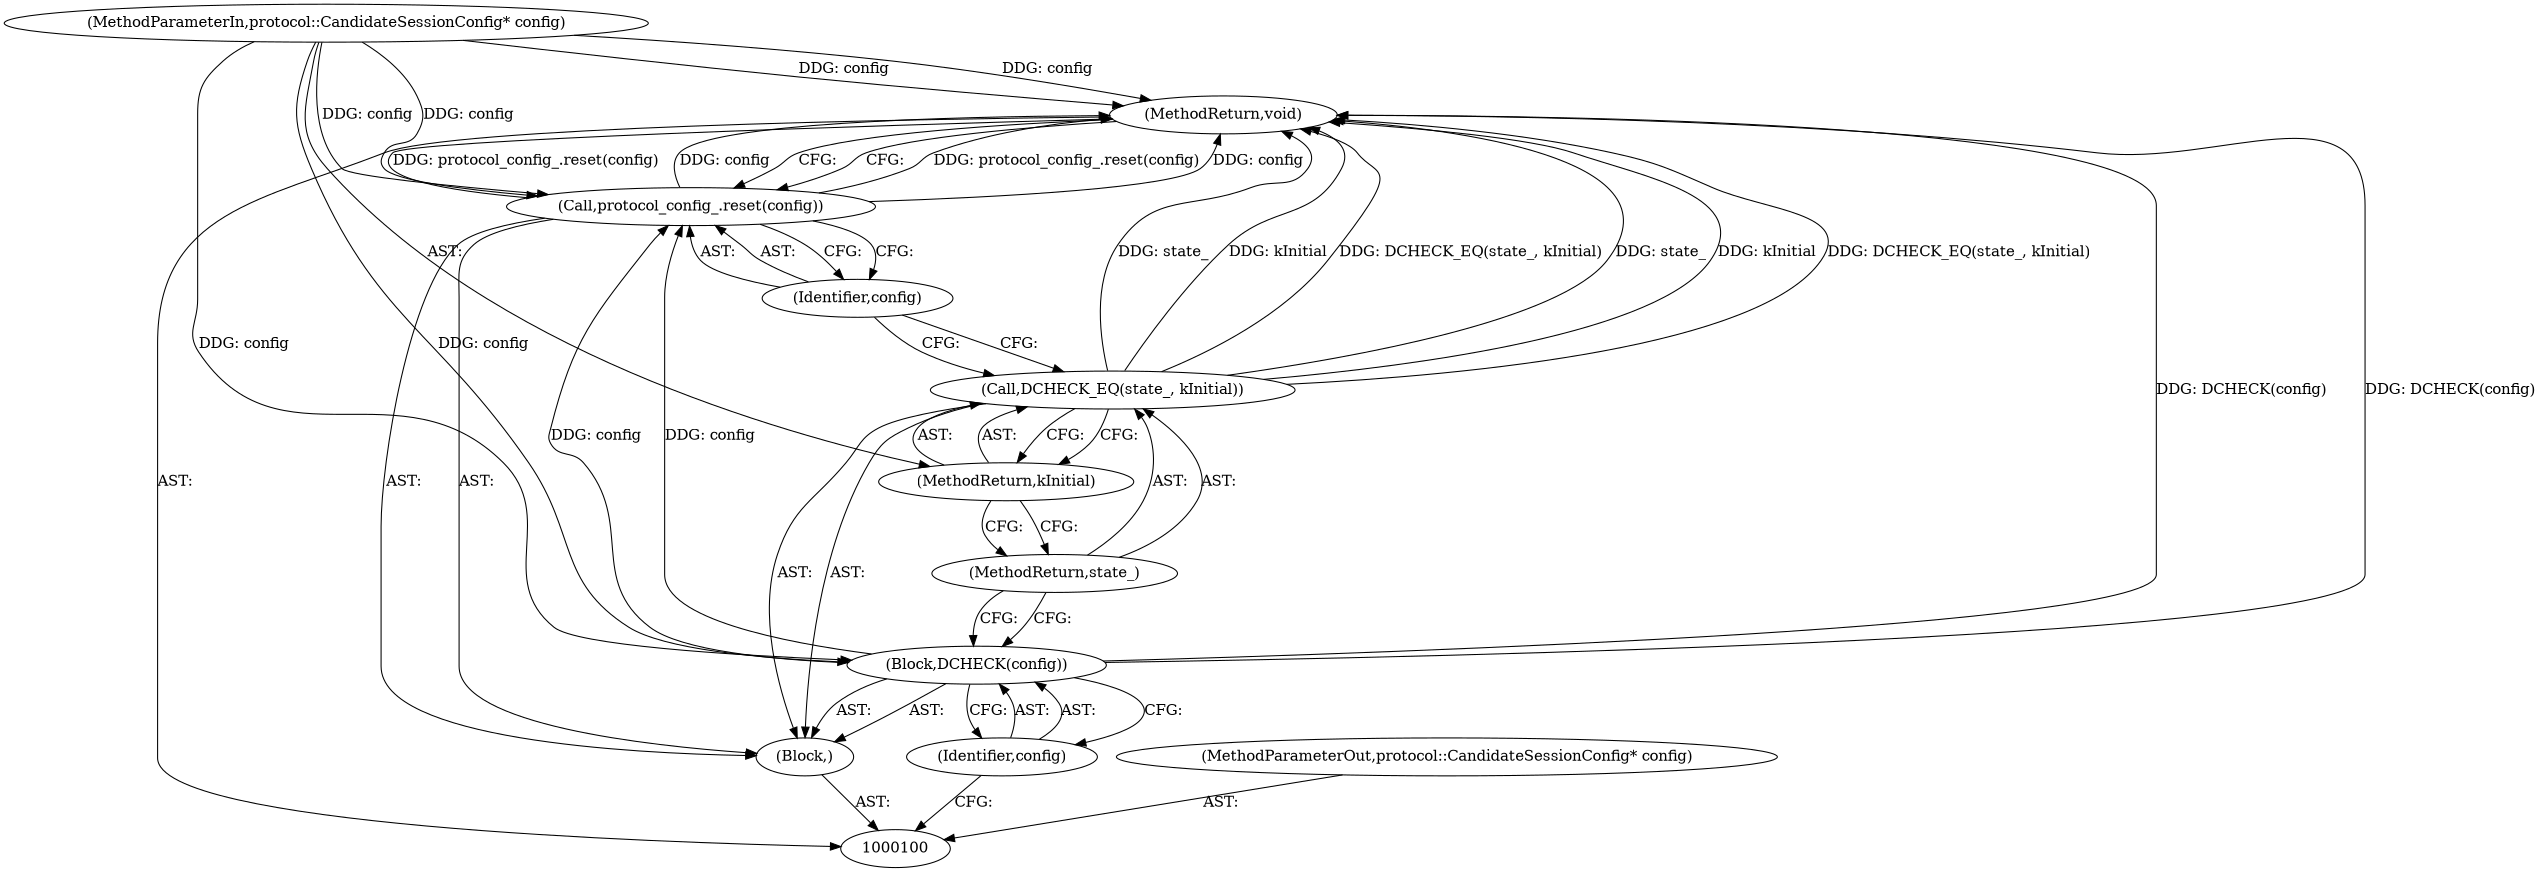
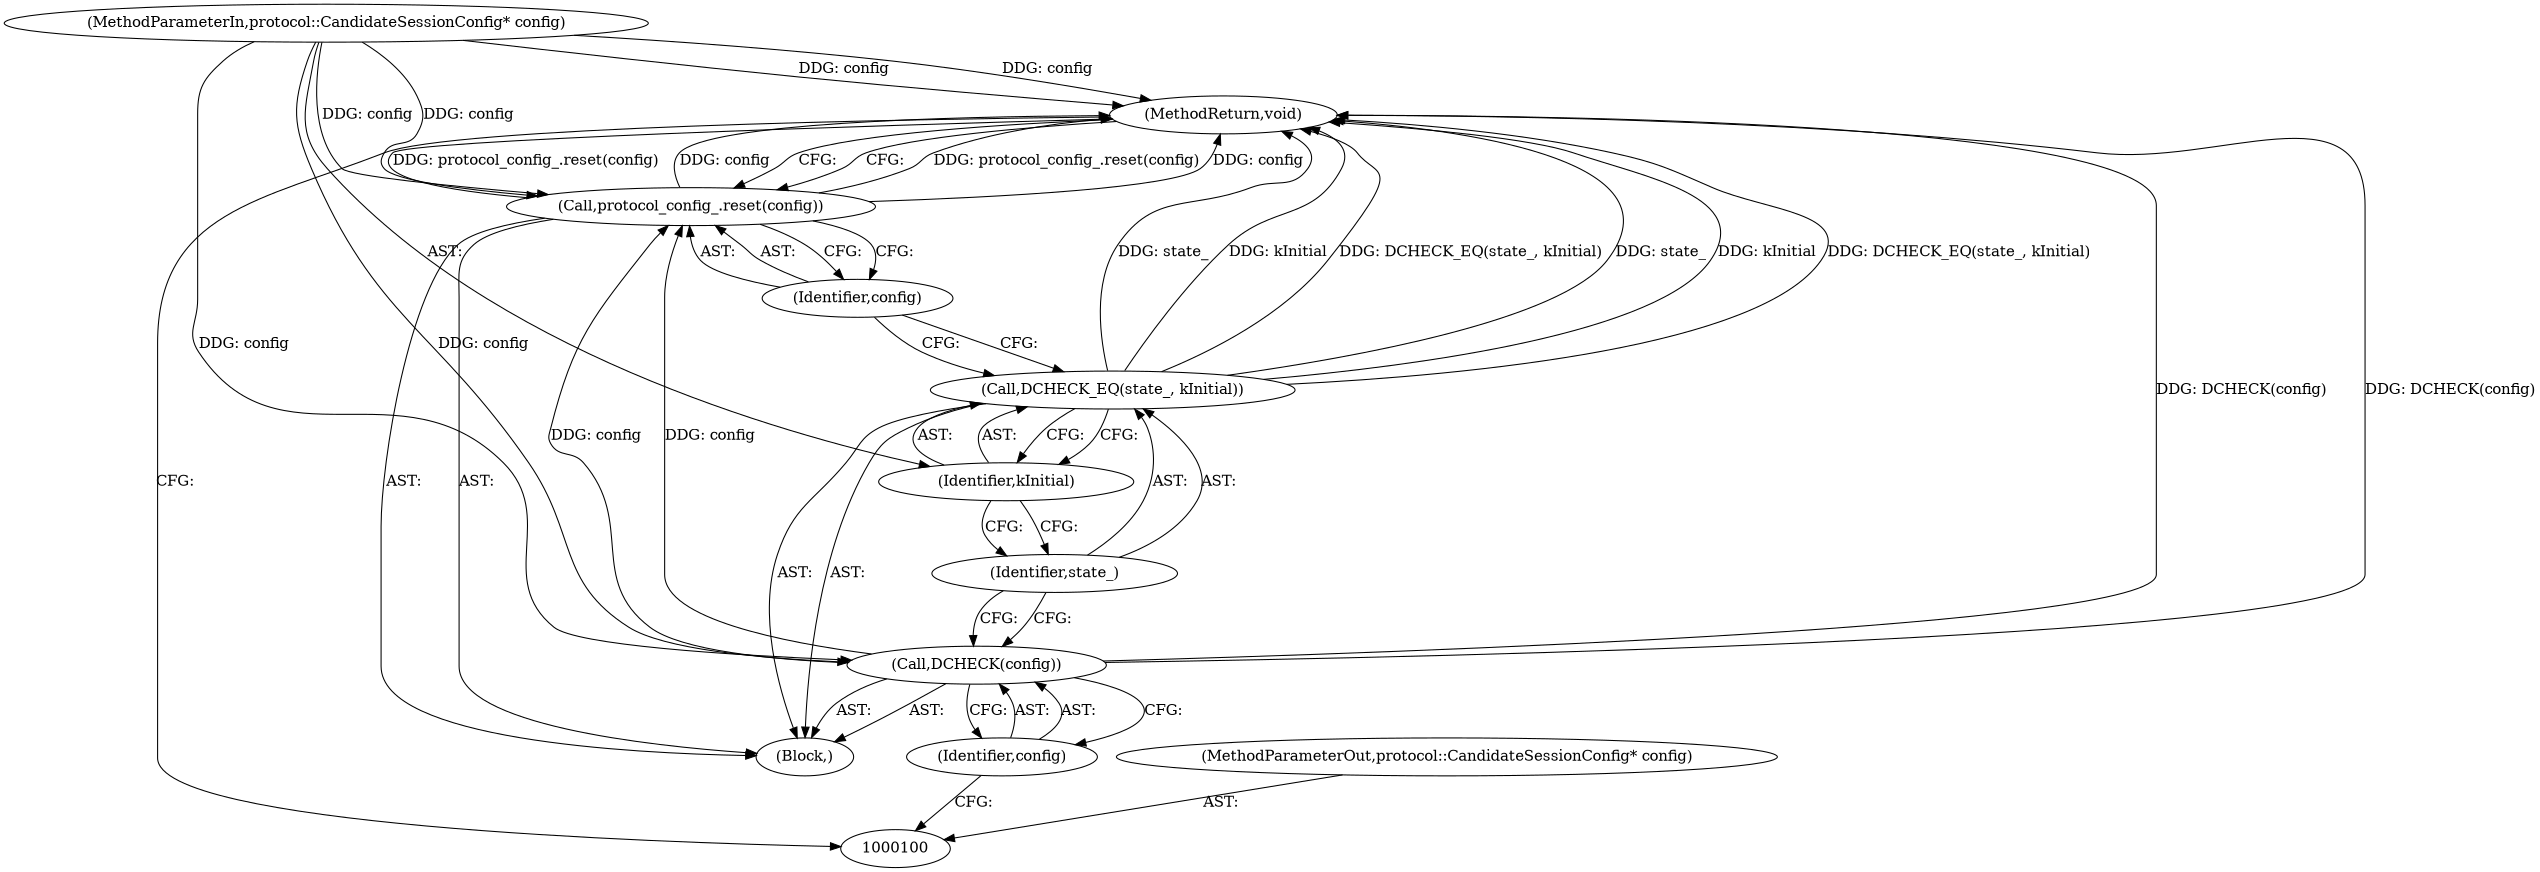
(178, 482) -> (178, 482)
(1006, 482) -> (1006, 482)
(1055, 573) -> (1055, 573)
(977, 665) -> (977, 665)
(846, 799) -> none
